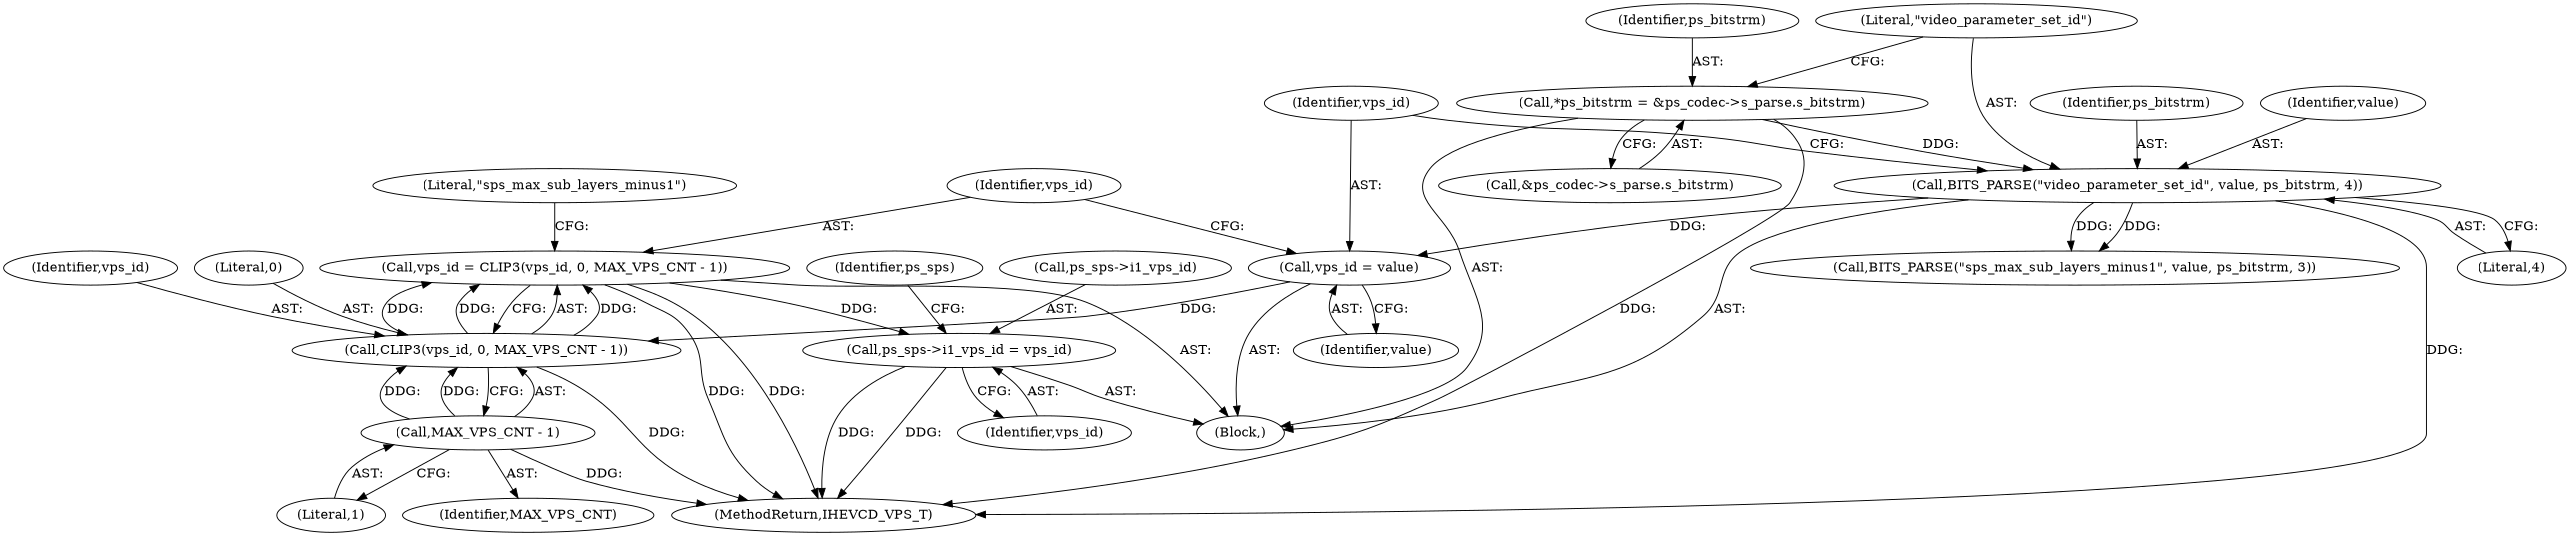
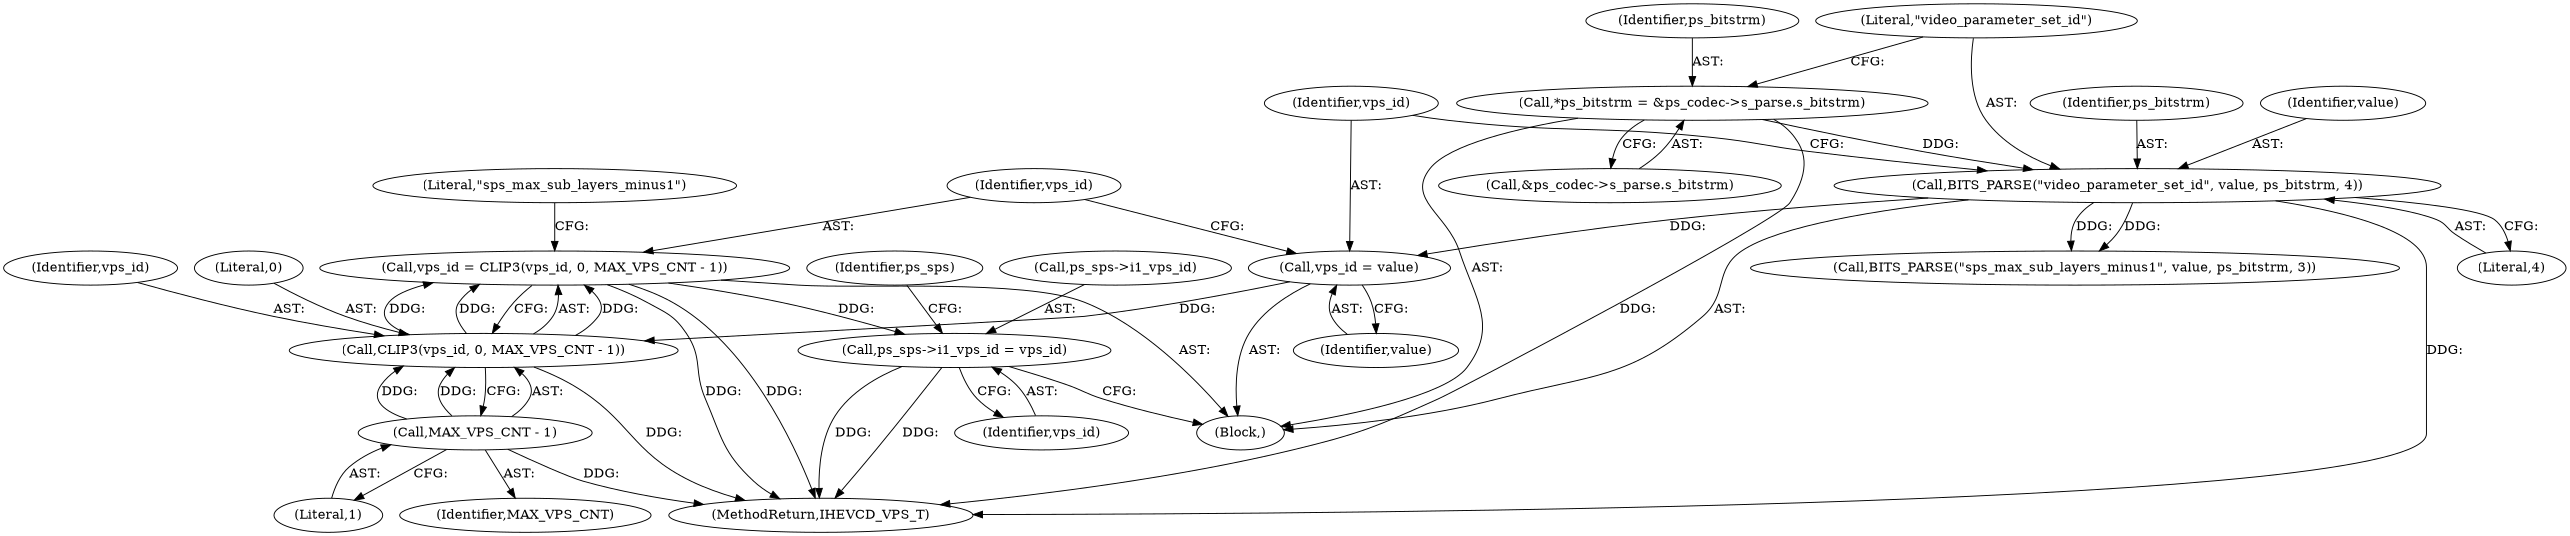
(1123, 392) -> (1122, 392)
